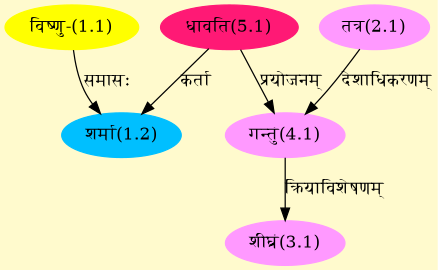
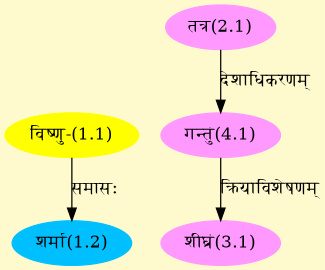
(229, 27) -> none
